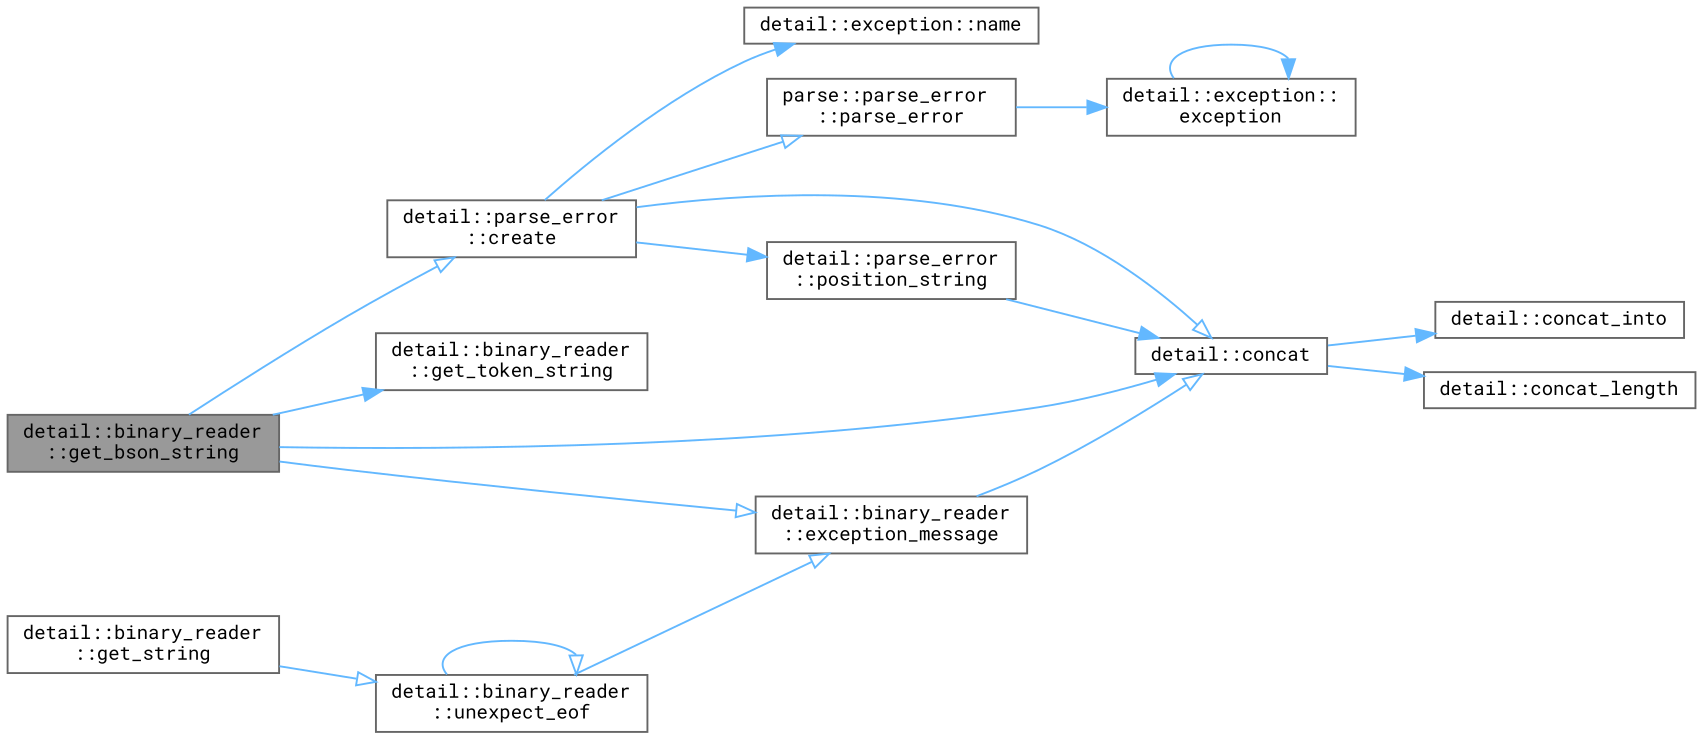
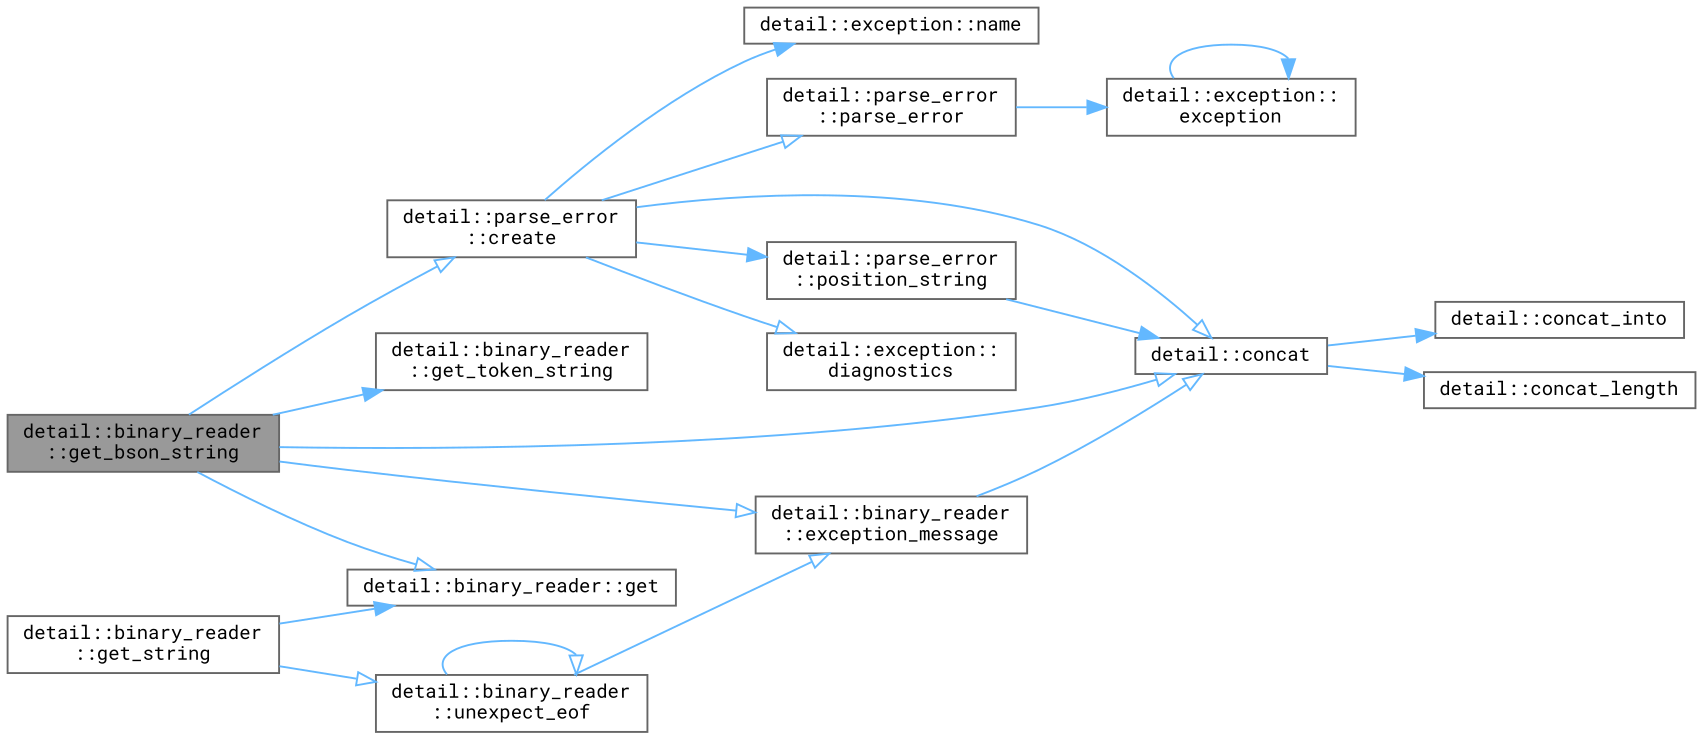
(891, 107) -> (891, 107)
none -> (891, 362)
(720, 439) -> (720, 439)
none -> (512, 588)
